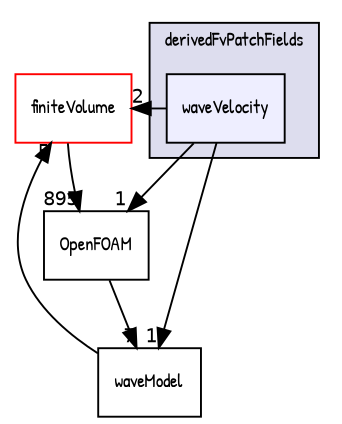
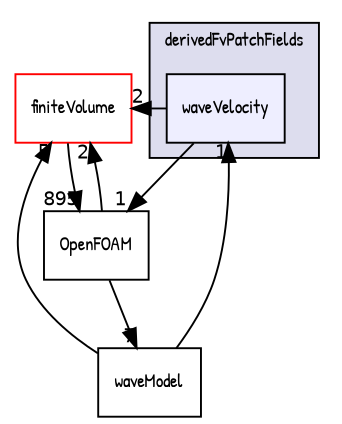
none -> (99, 186)
(190, 236) -> (220, 260)
